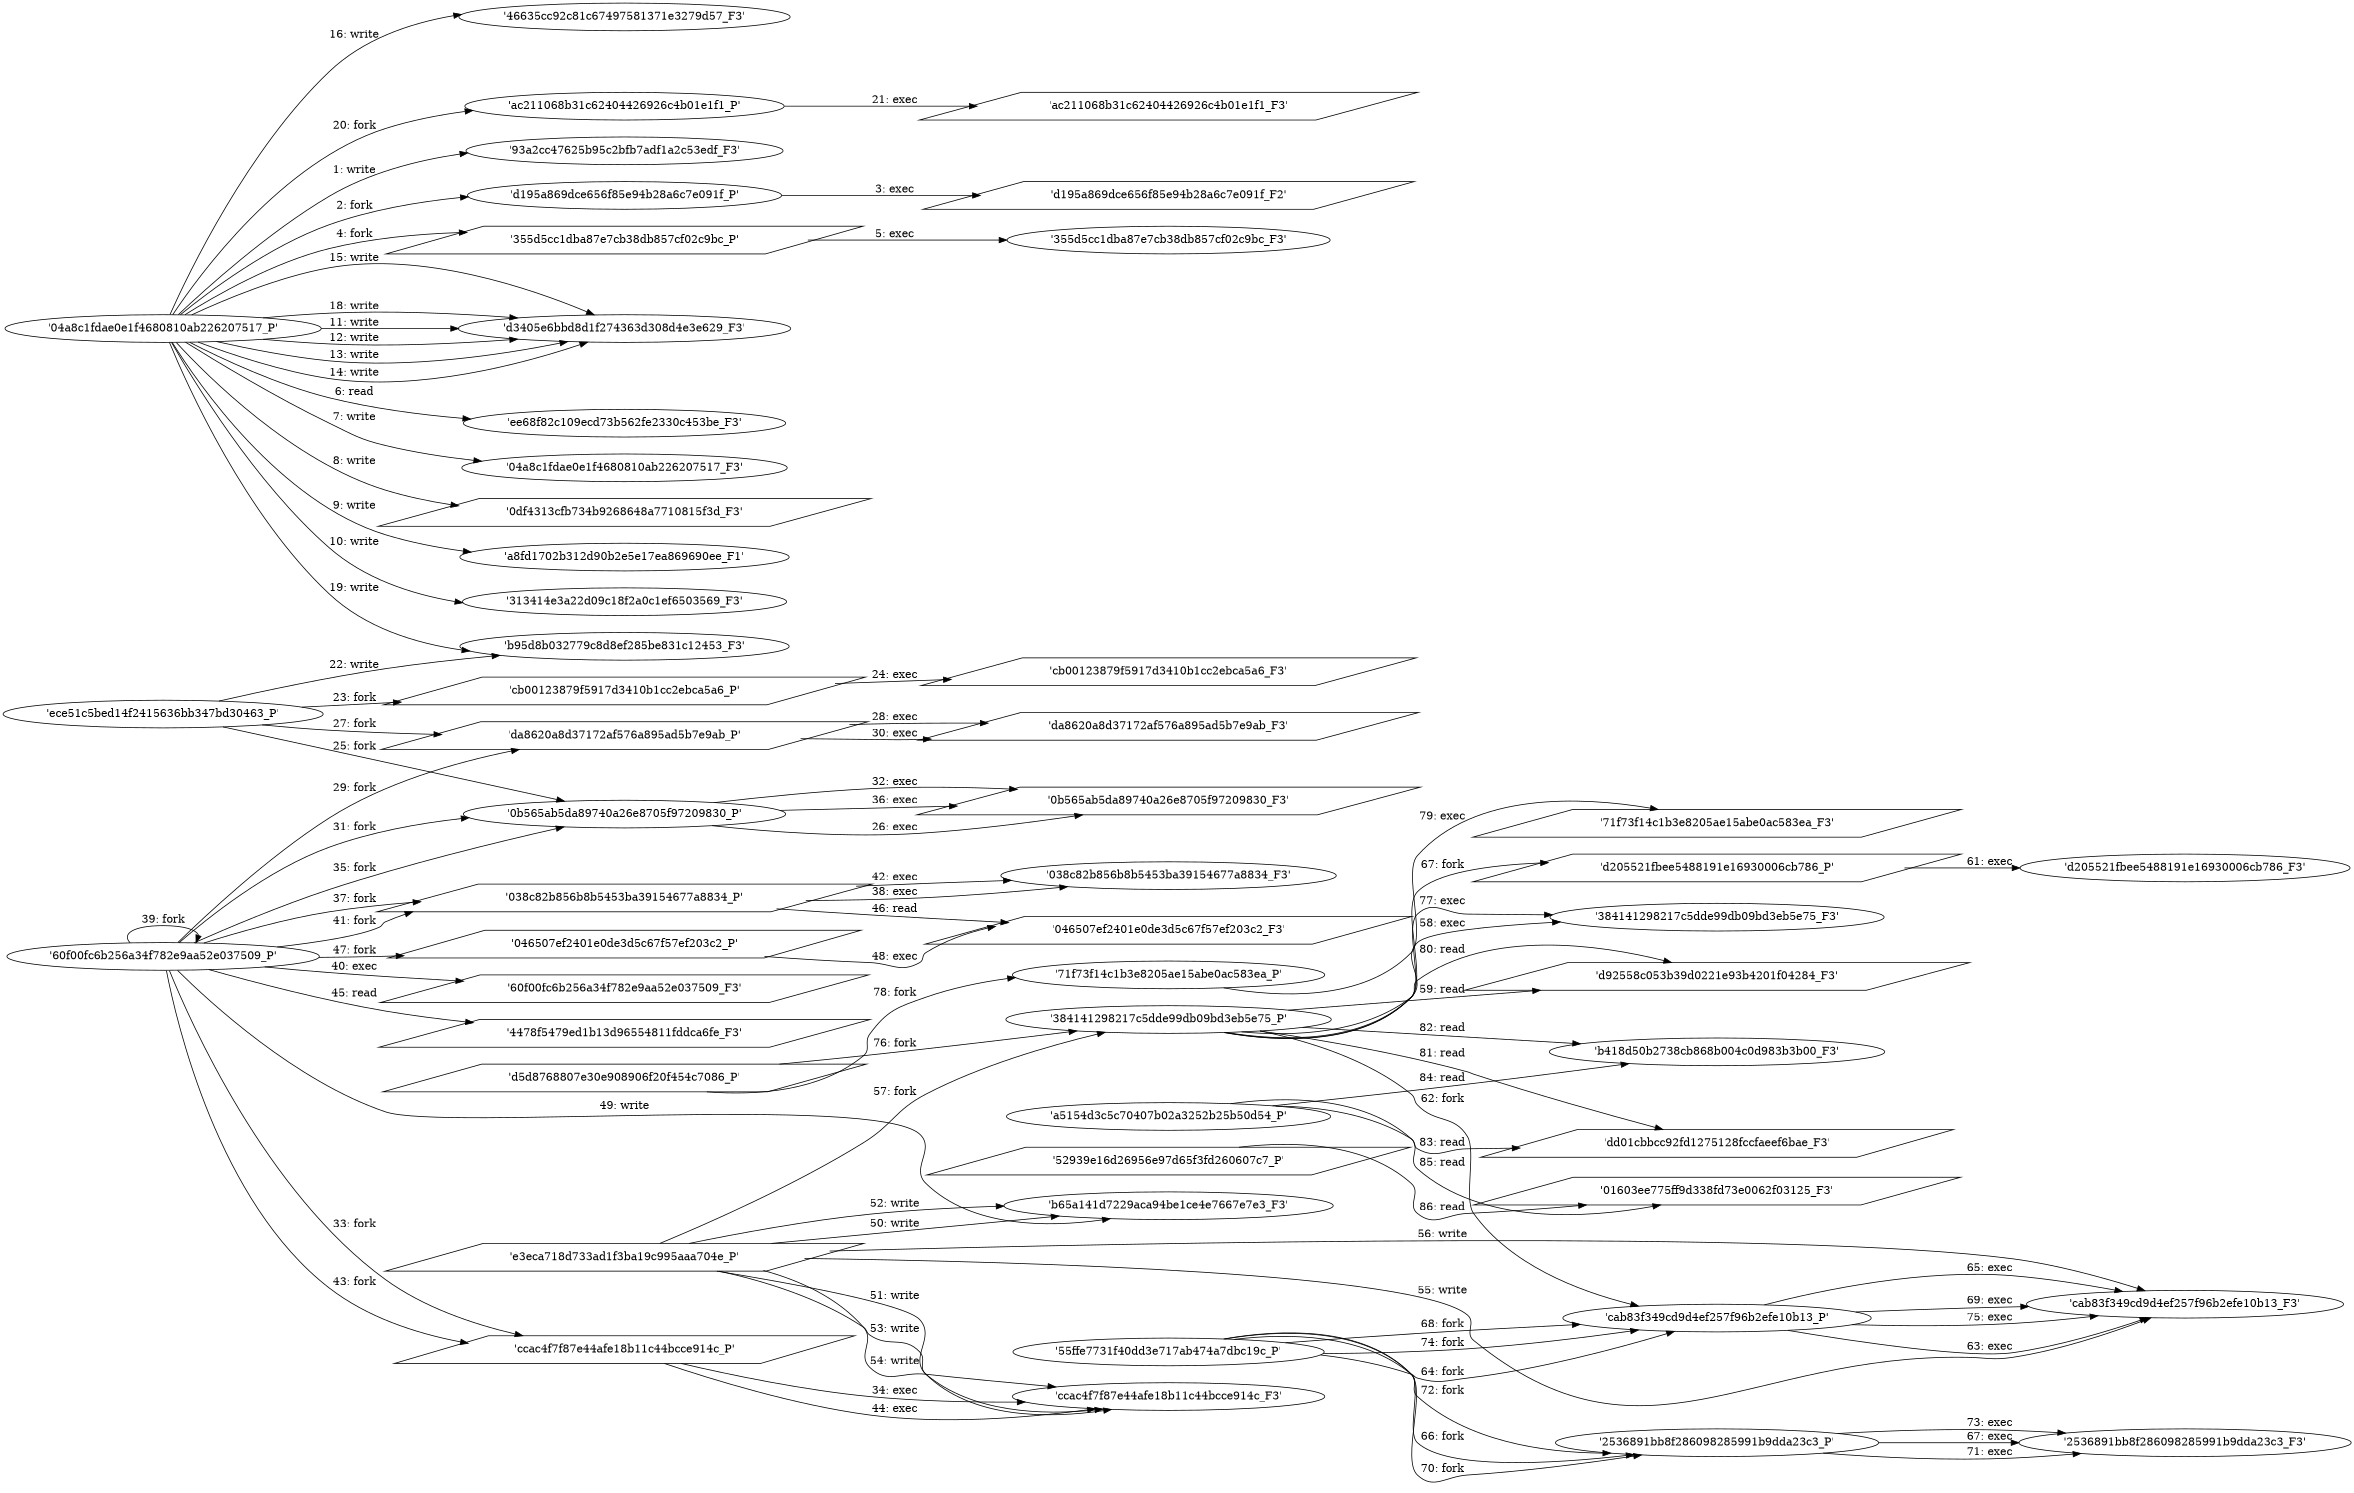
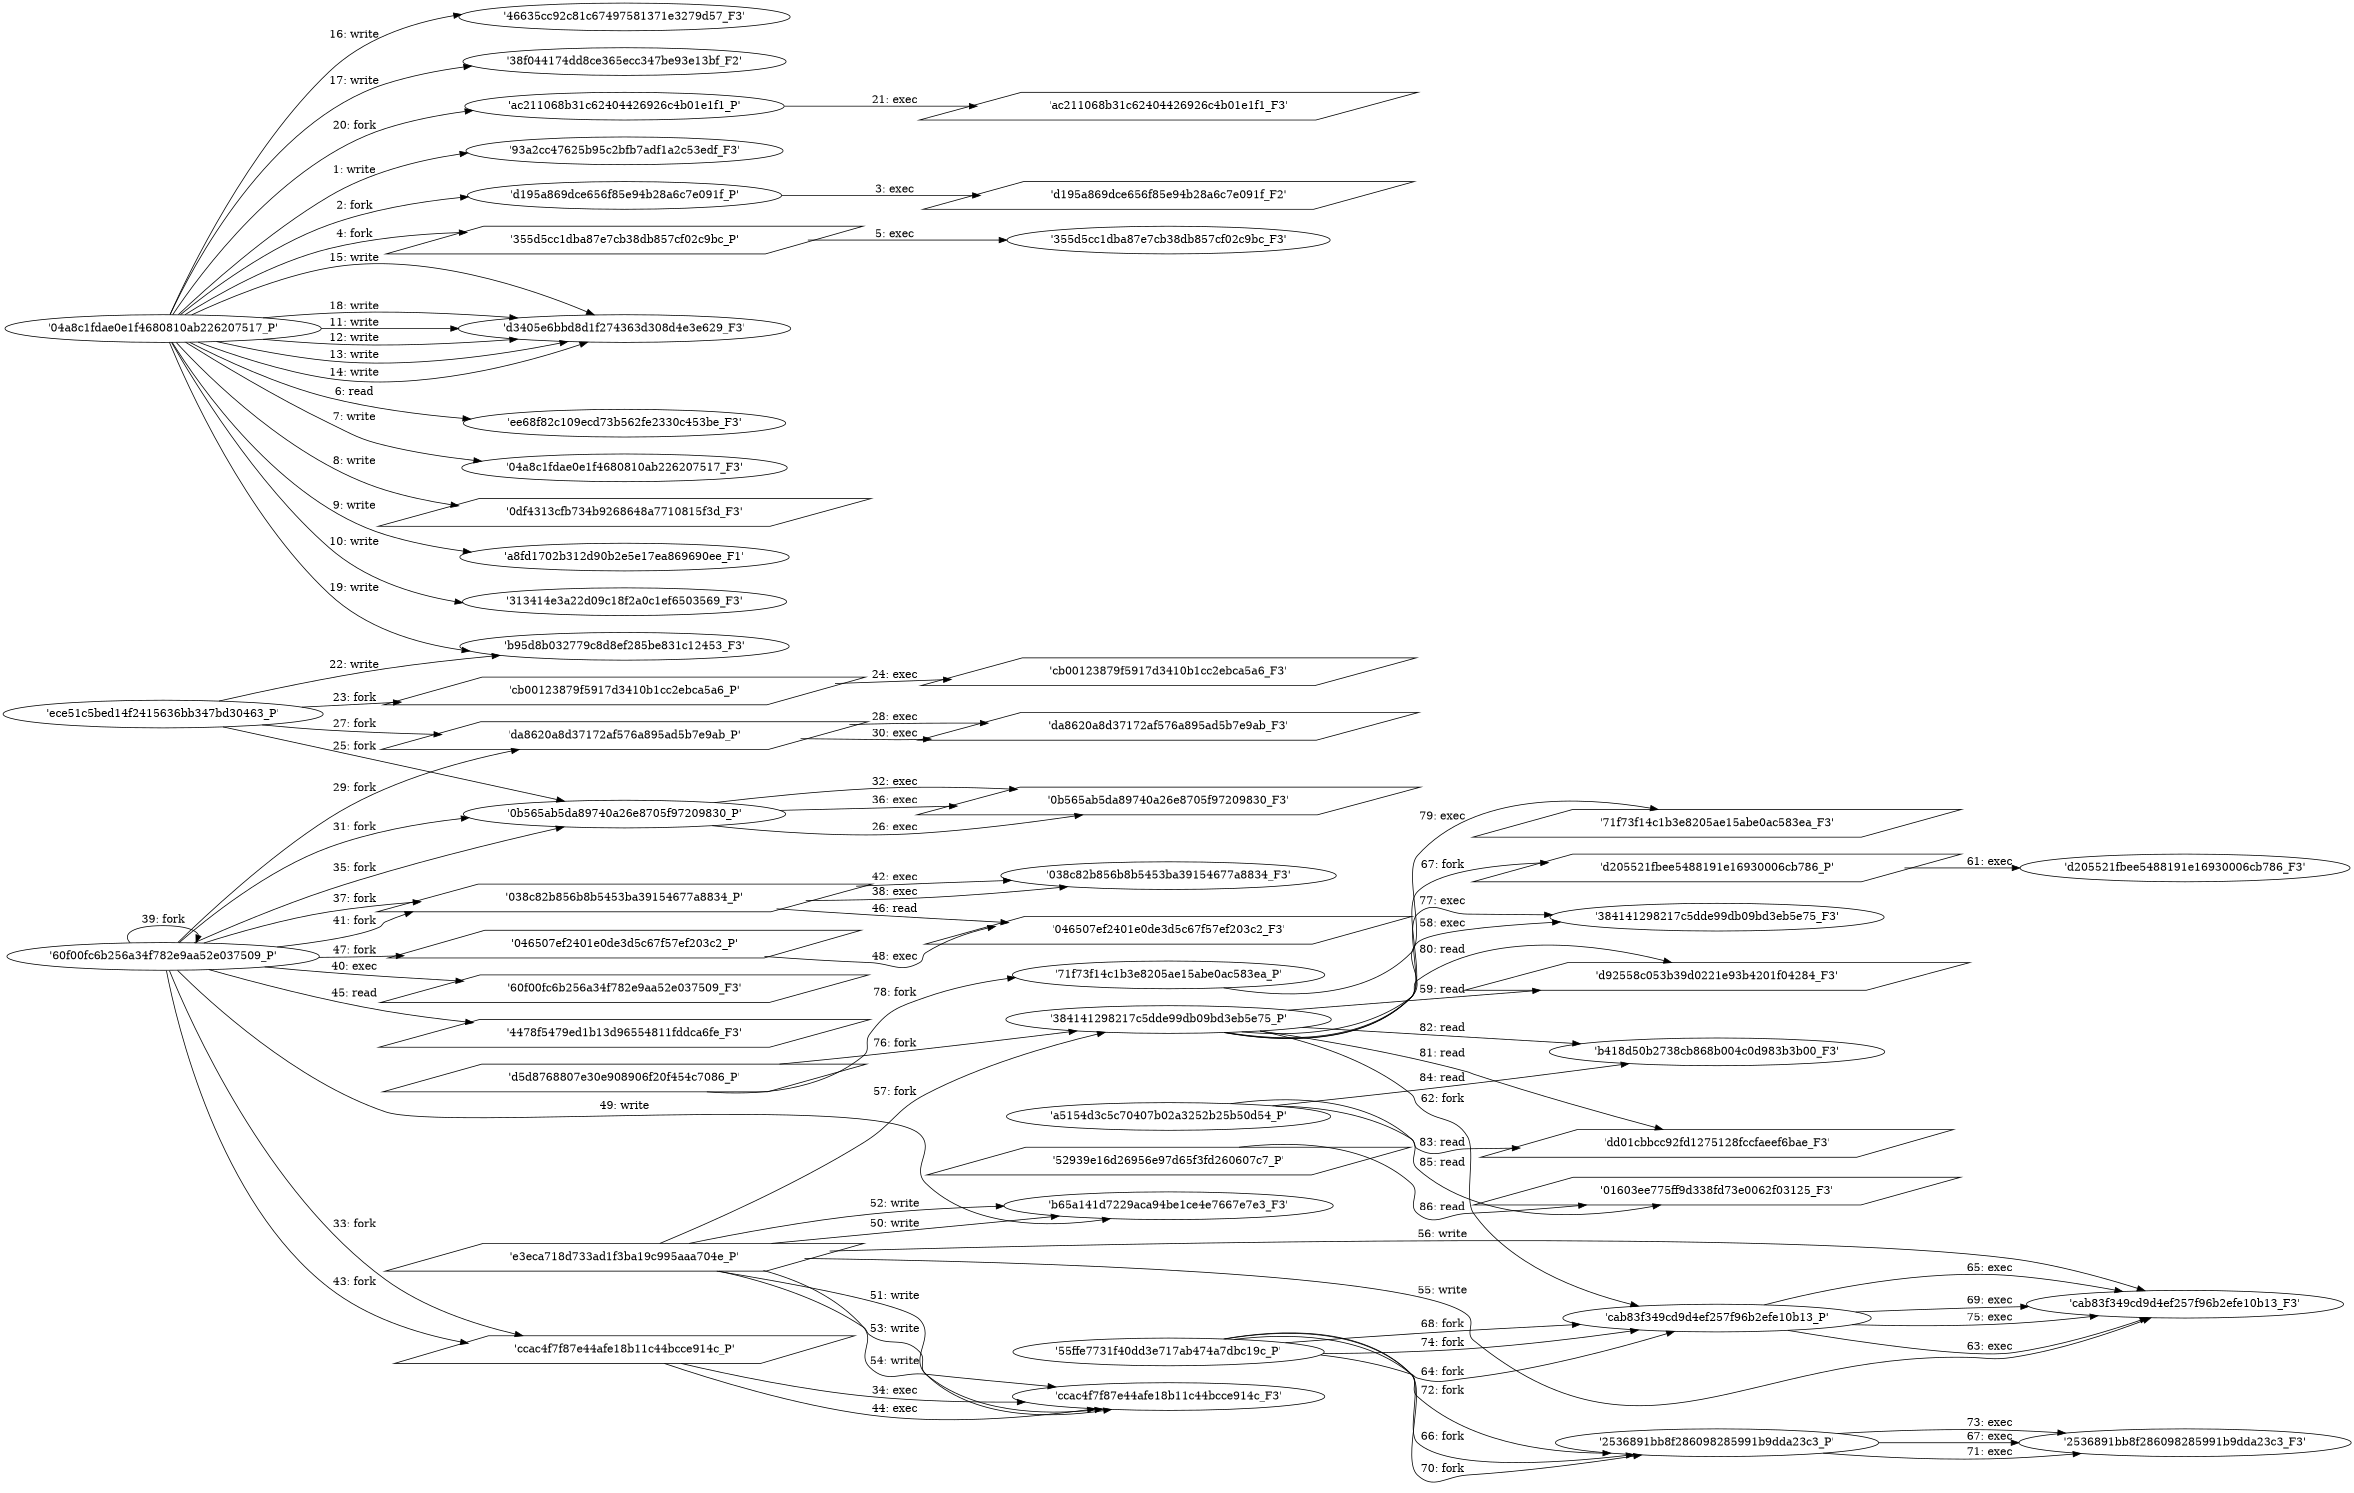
none -> (625, 62)
